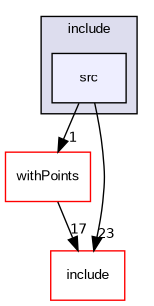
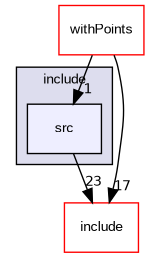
(71, 122) -> (84, 76)
